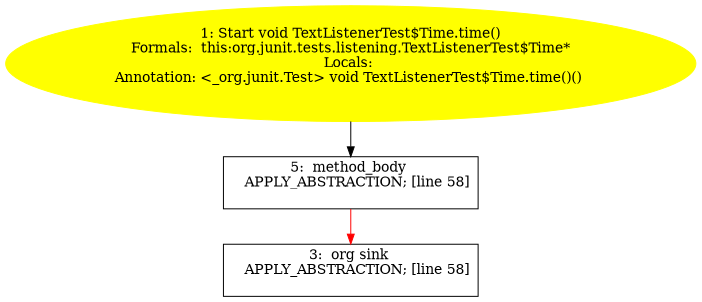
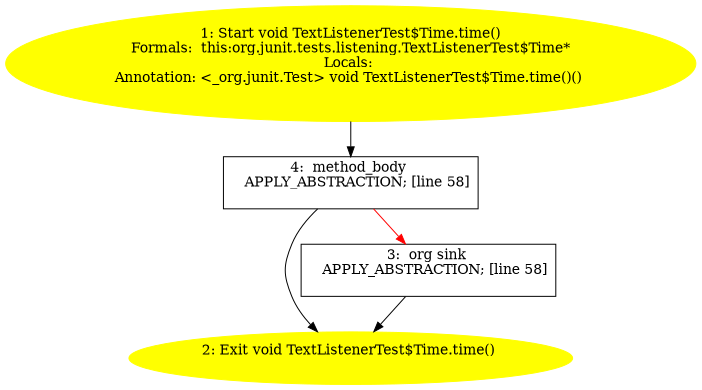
(351, 183) -> (351, 183)
none -> (351, 358)
